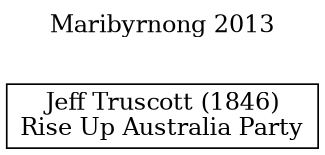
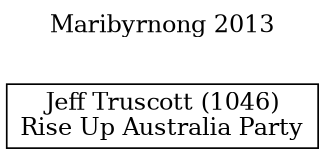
(162, 116) -> (162, 116)
